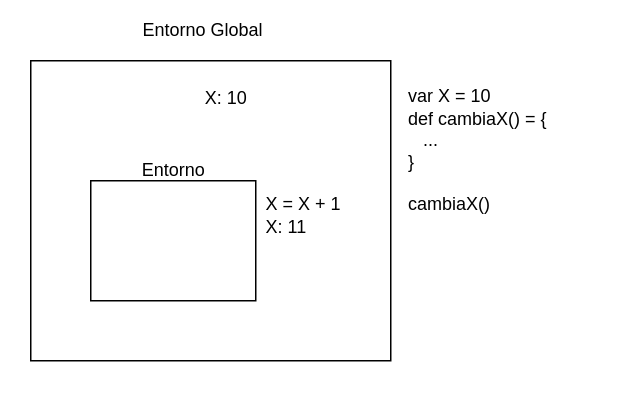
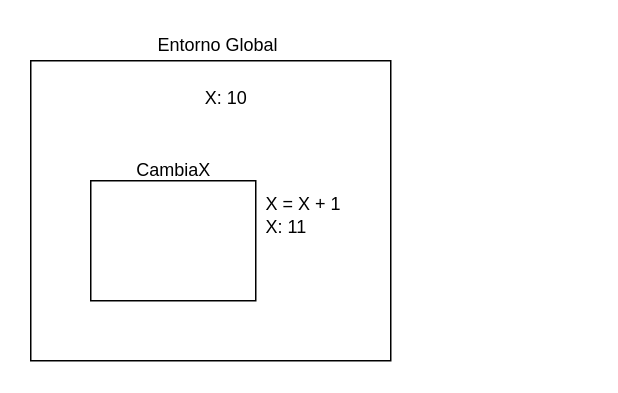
(203, 31) -> (218, 46)
(496, 151) -> none
(174, 170) -> (174, 170)
